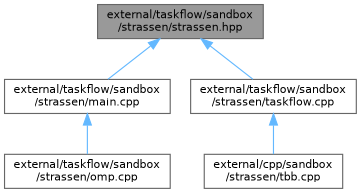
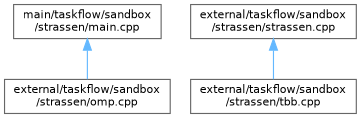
(180, 22) -> none
(87, 96) -> (87, 22)
(273, 96) -> (273, 22)
(273, 171) -> (273, 96)
